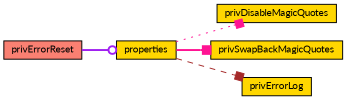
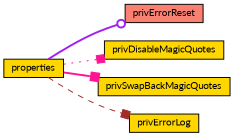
(95, 50) -> (82, 40)
